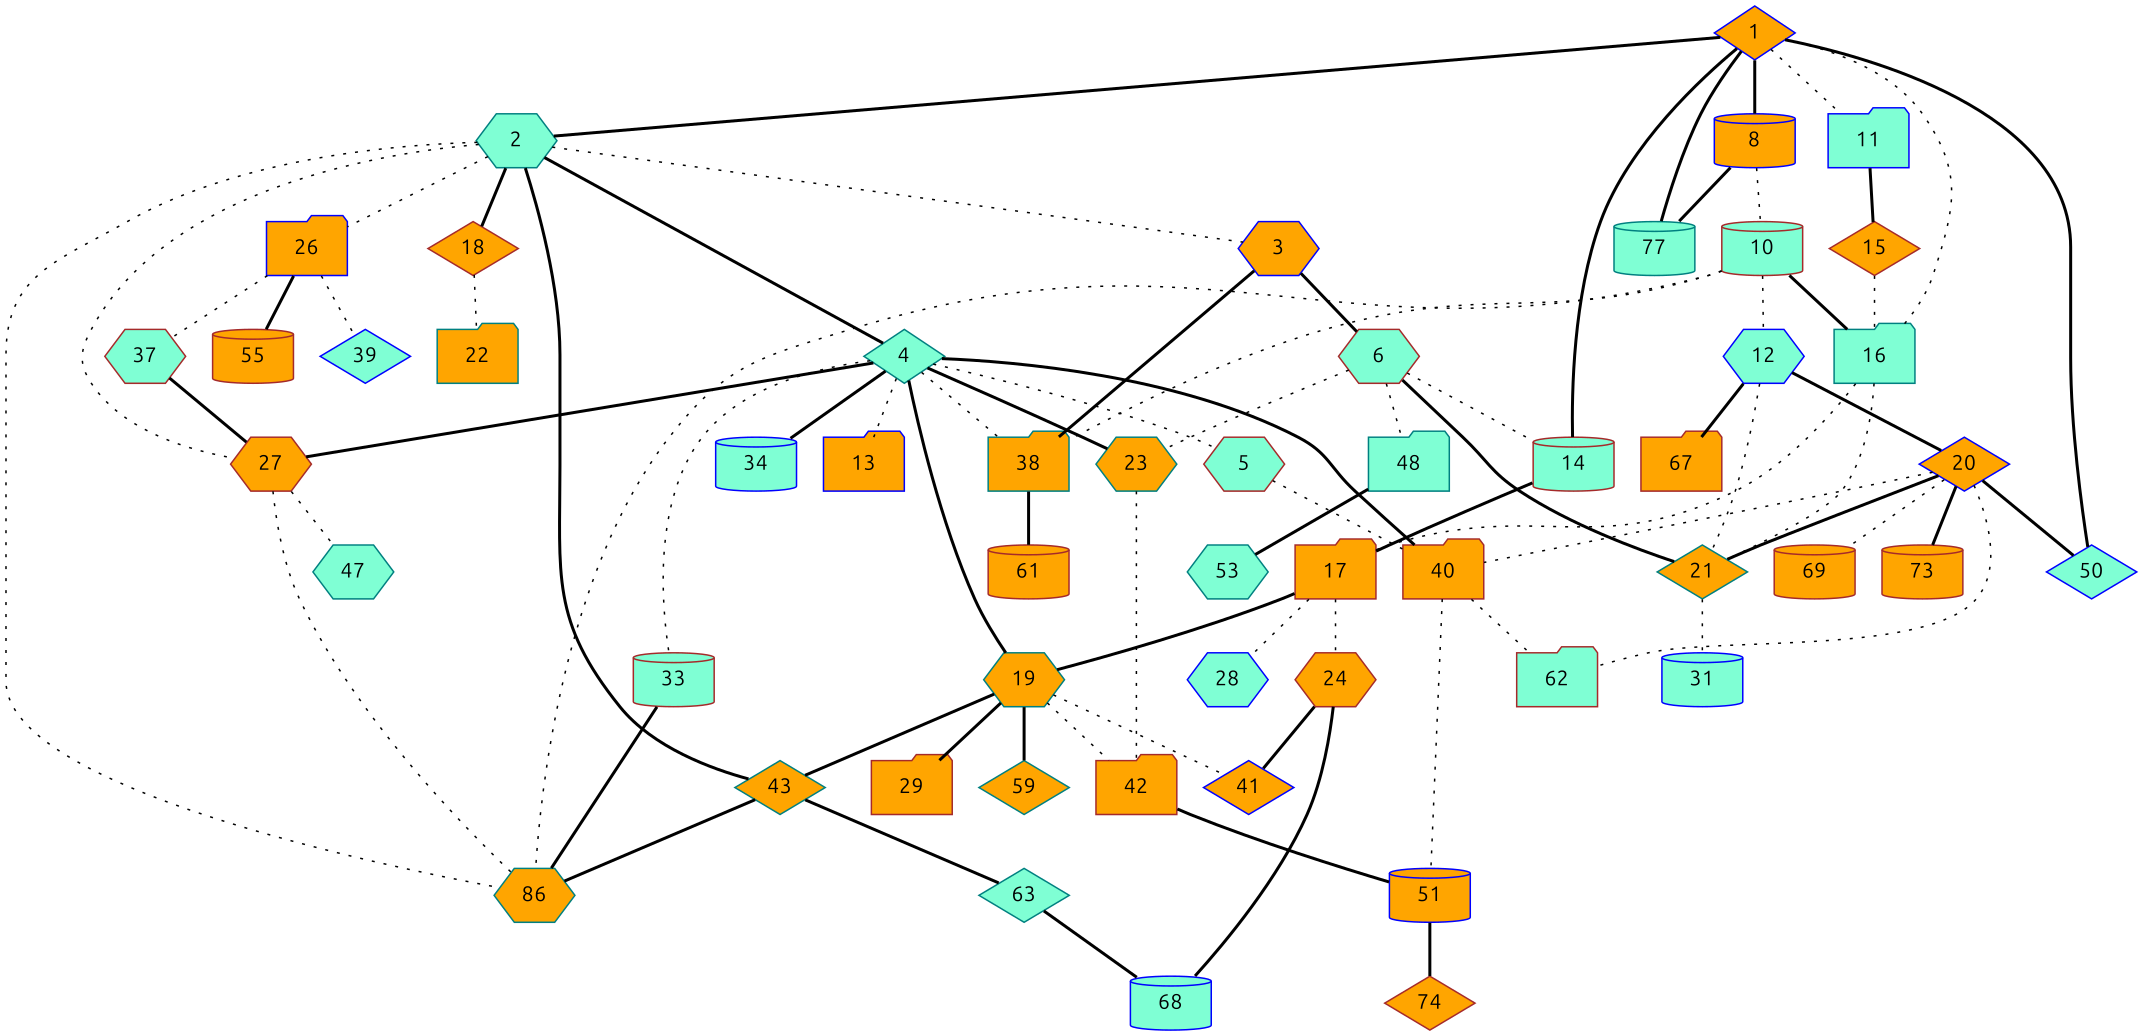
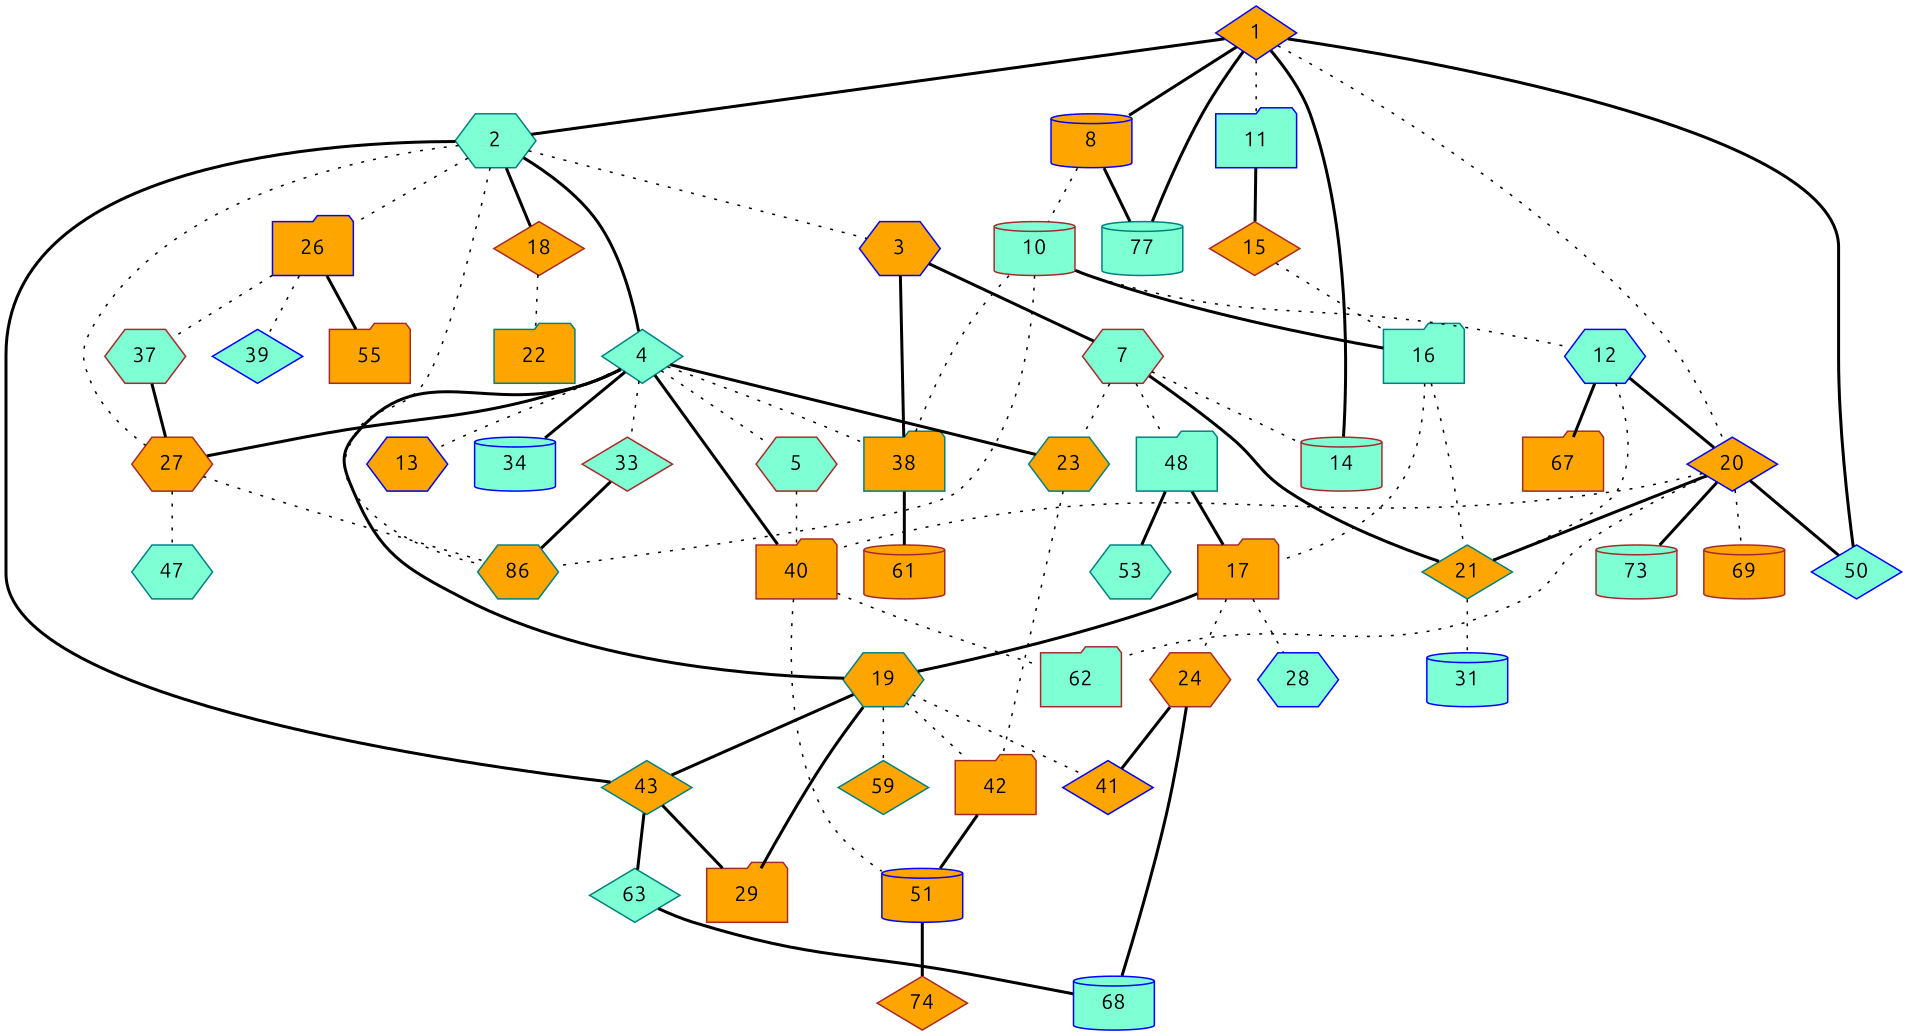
(1941, 146) -> (1532, 212)
(253, 356) -> (370, 356)
(1379, 356) -> (1123, 356)
(864, 464) -> (407, 464)
(1454, 516) -> (1208, 518)
(1922, 572) -> (1636, 572)
(674, 680) -> (627, 464)
(1024, 734) -> (883, 734)
(660, 840) -> (693, 837)
